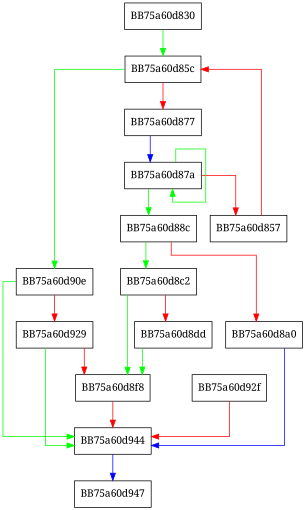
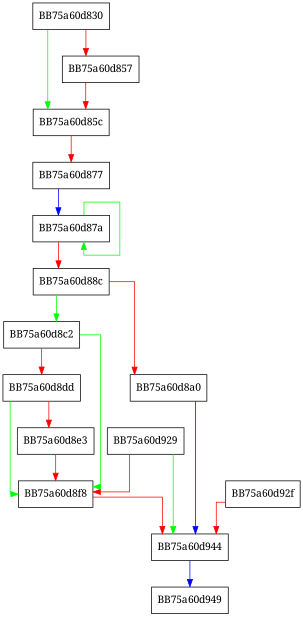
(235, 176) -> (86, 39)
(149, 198) -> (59, 251)
(55, 282) -> none
none -> (56, 441)
(113, 494) -> (190, 600)
